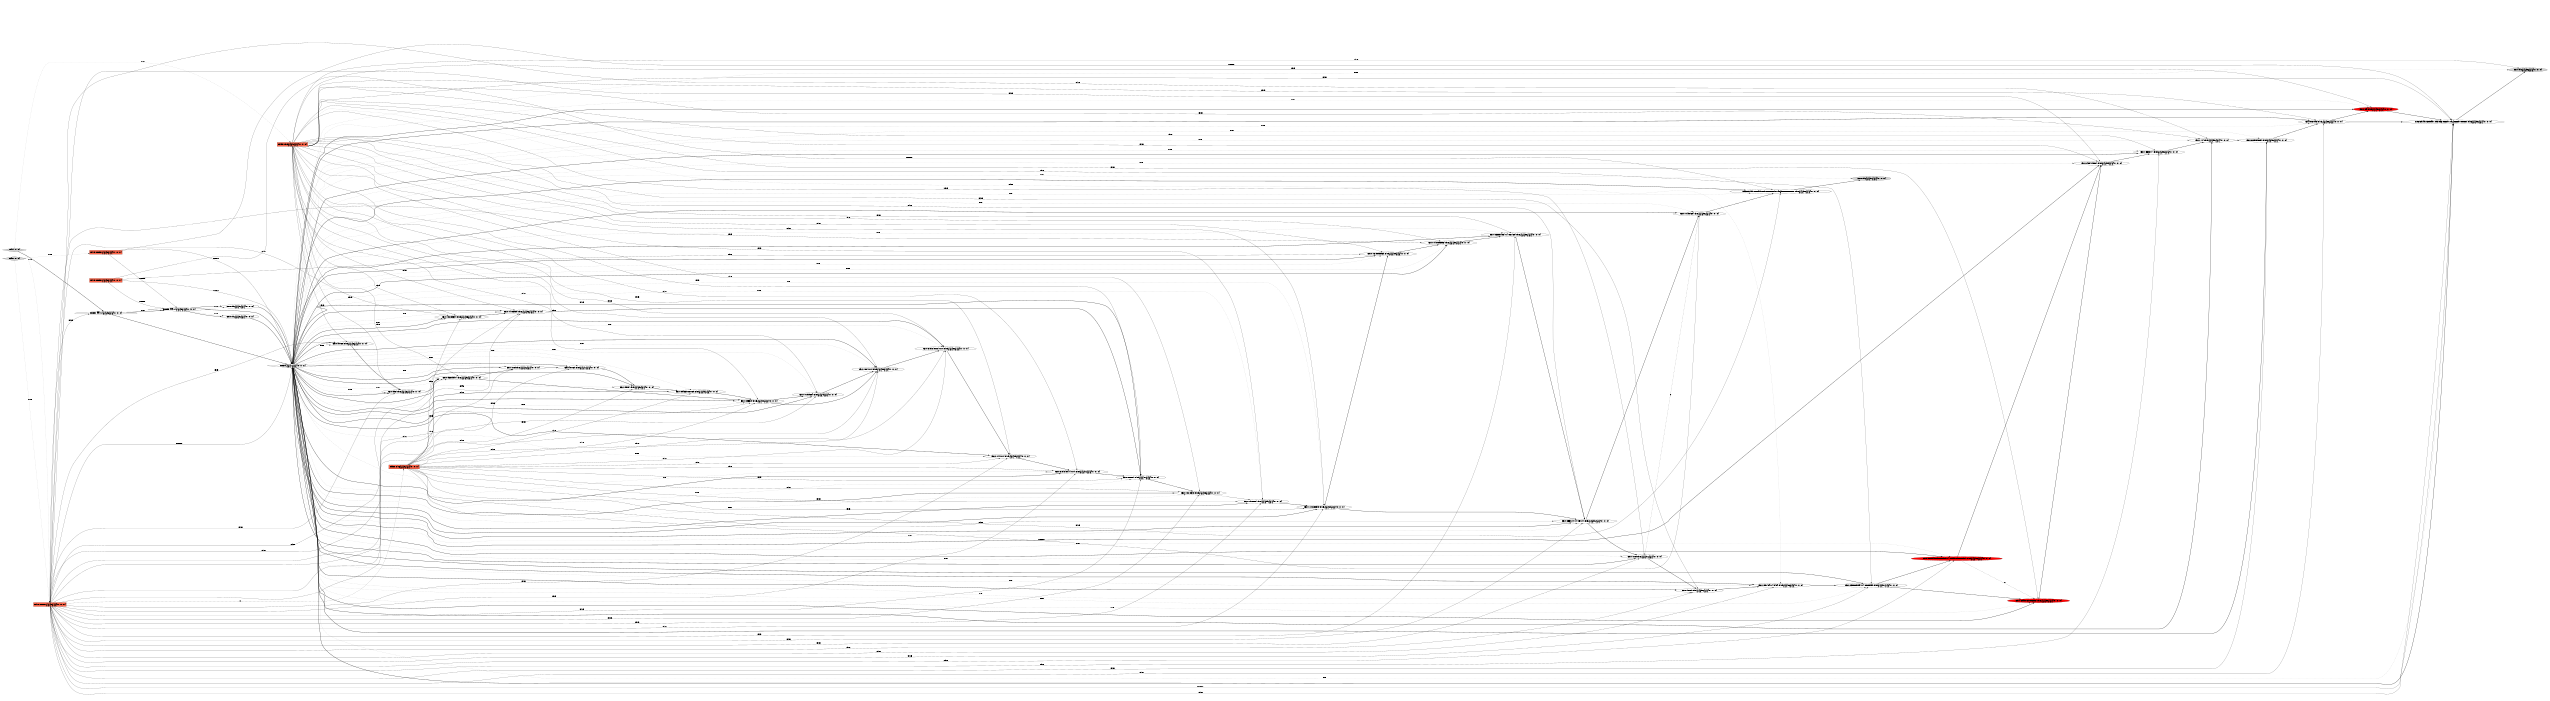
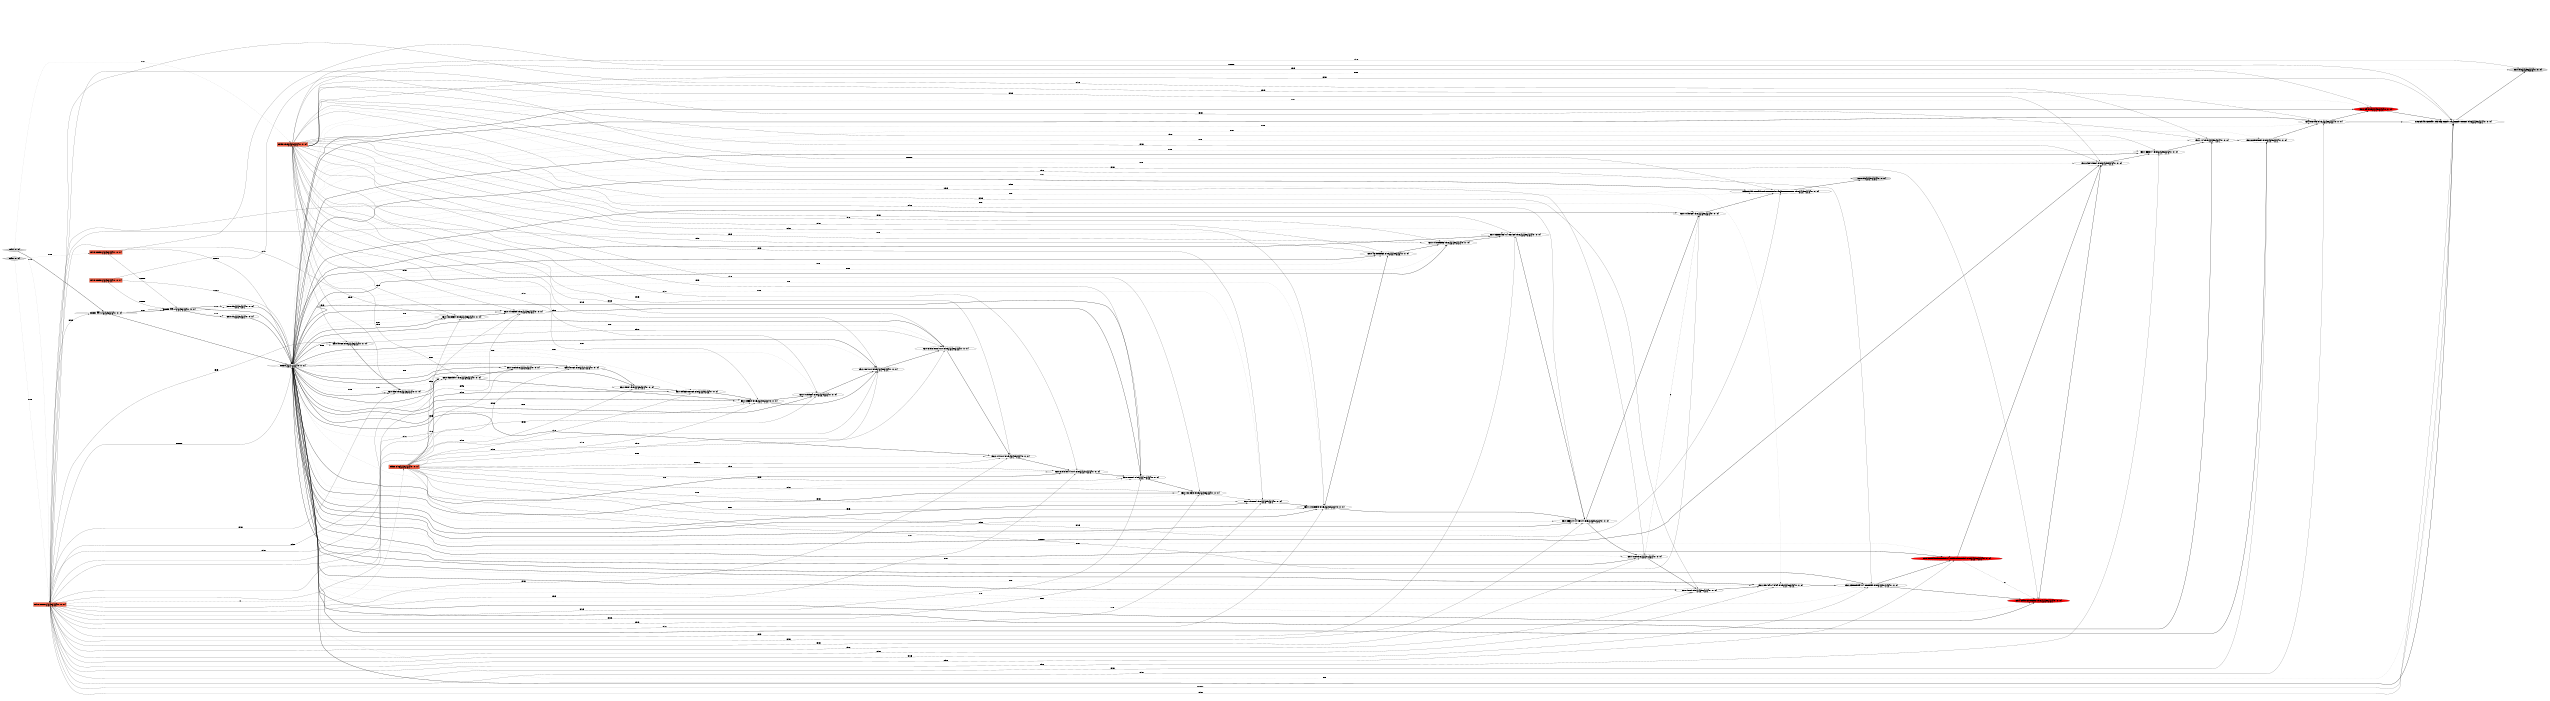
(740, 255) -> (542, 234)
(719, 457) -> (655, 330)
(697, 463) -> (697, 463)
